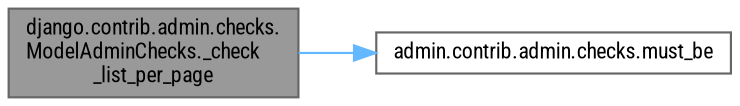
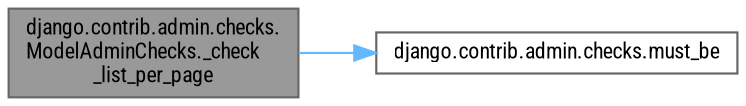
(554, 53) -> (557, 53)
